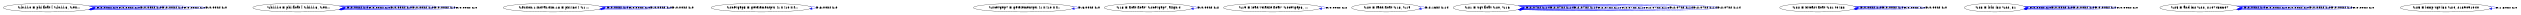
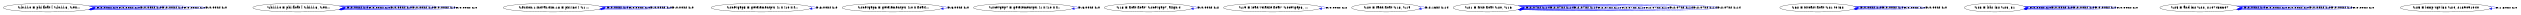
none -> (893, 8)
(1487, 8) -> (1487, 8)
(1818, 8) -> (1818, 8)
(1995, 8) -> (1995, 8)
